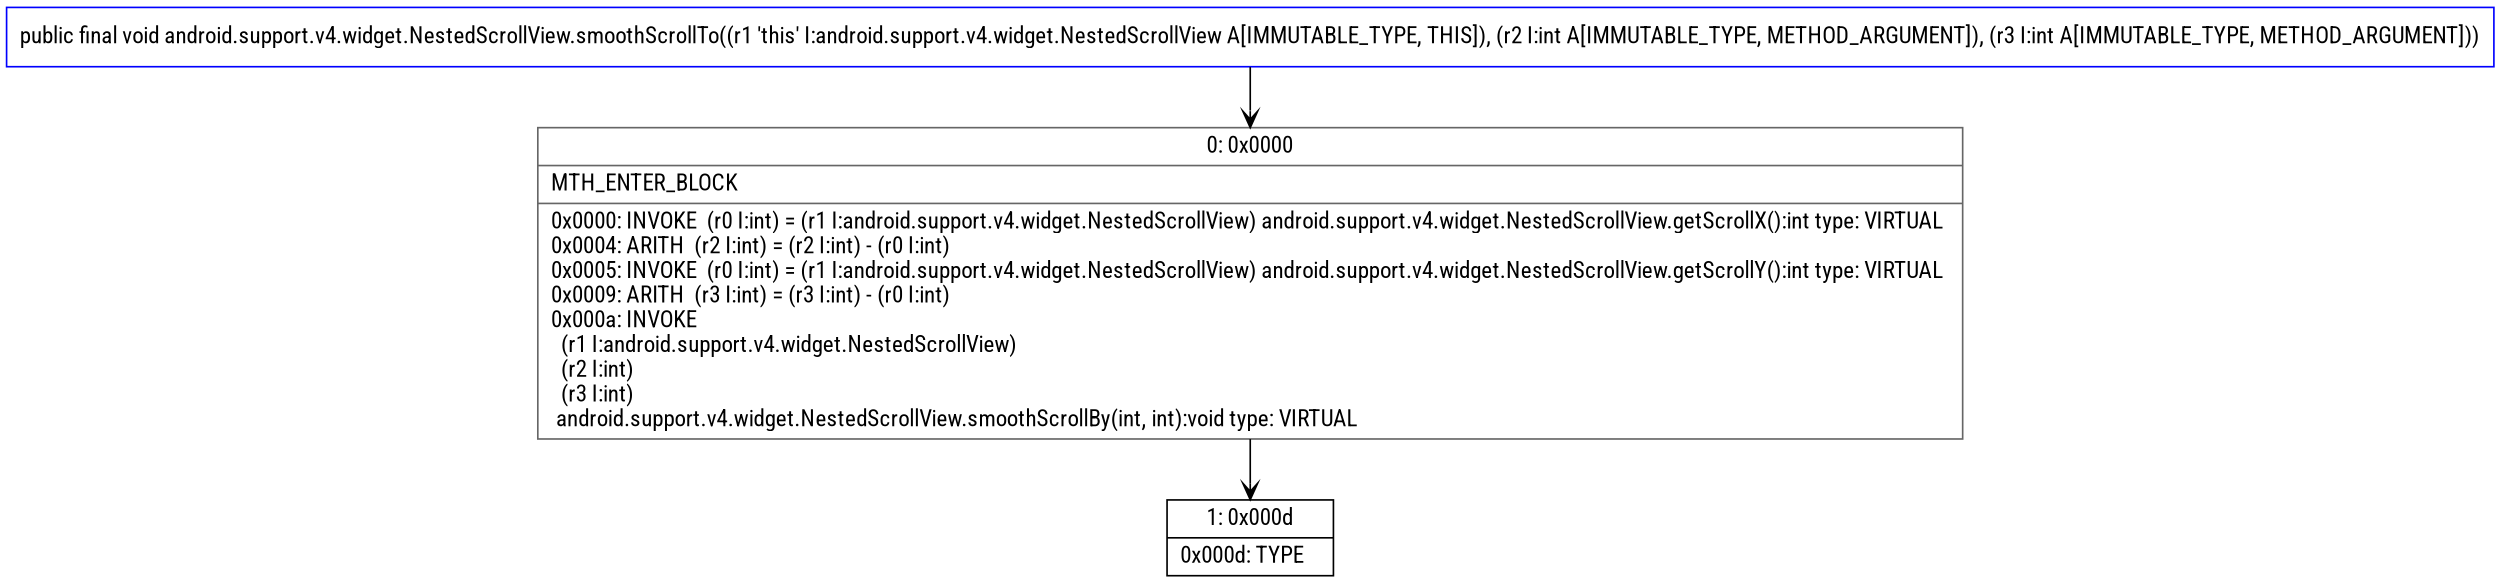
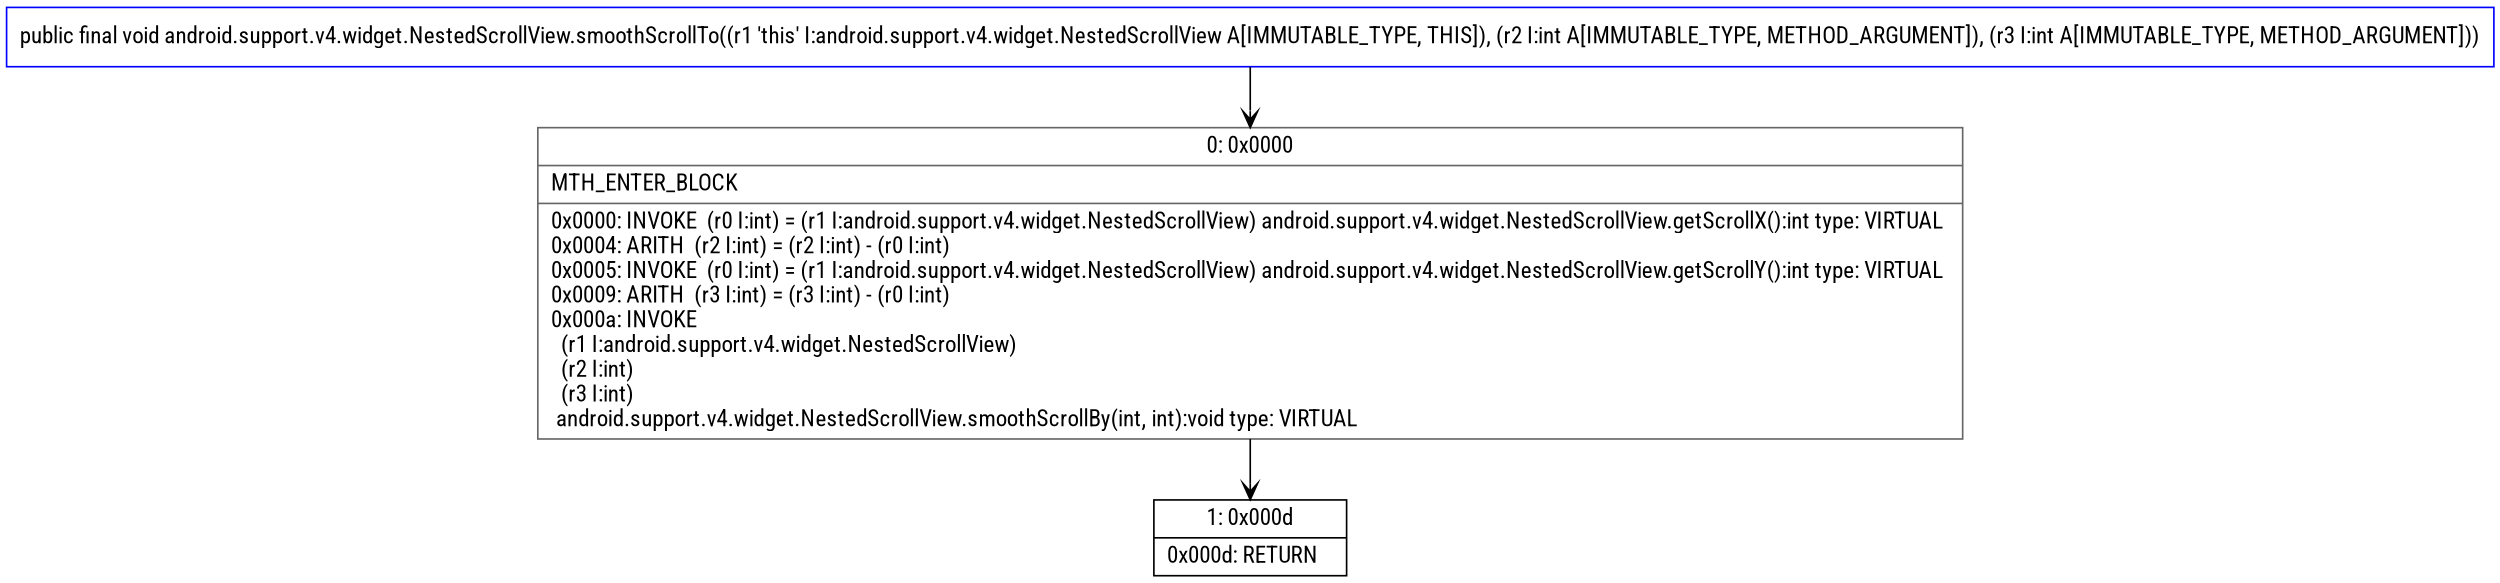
(1250, 556) -> (1250, 556)
